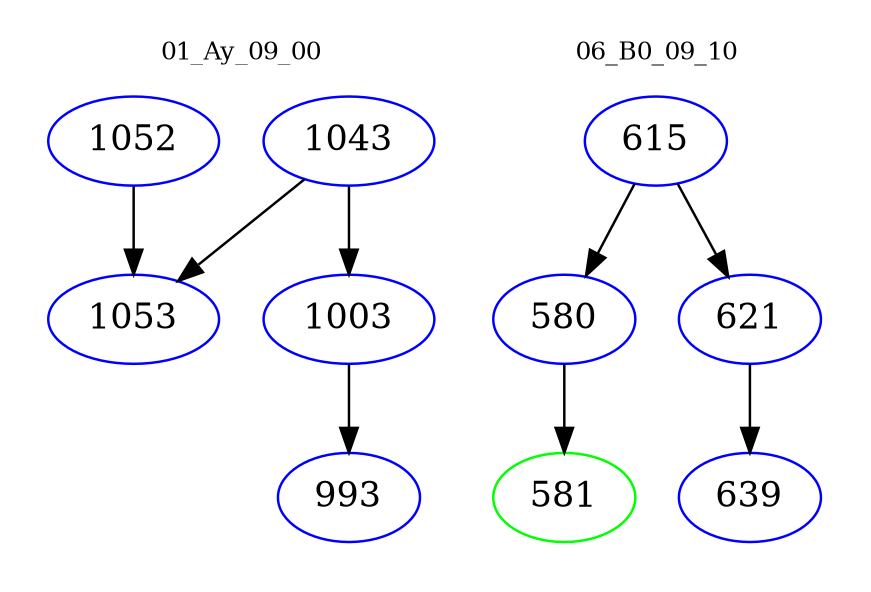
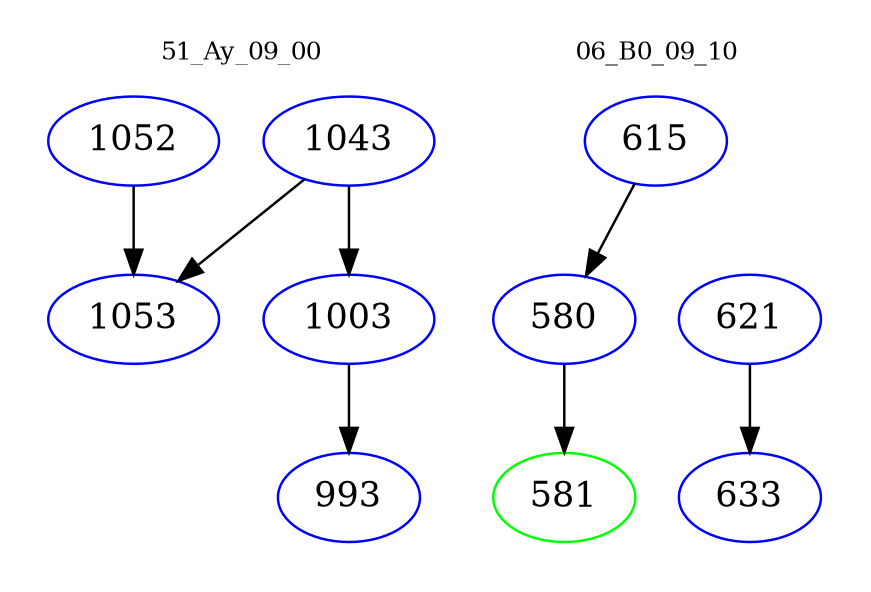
(241, 53) -> (241, 53)
(697, 219) -> none
(750, 497) -> (750, 497)
